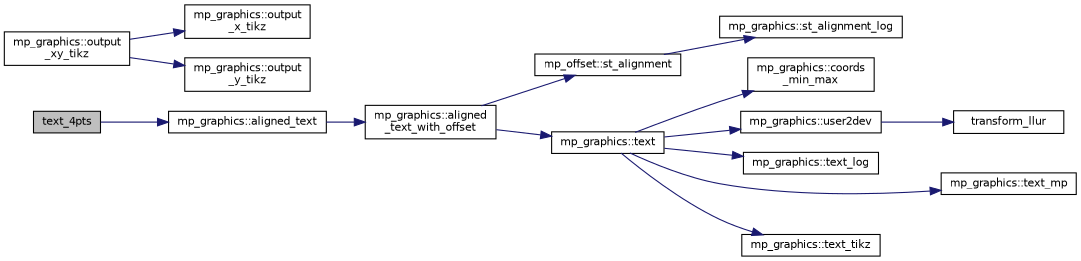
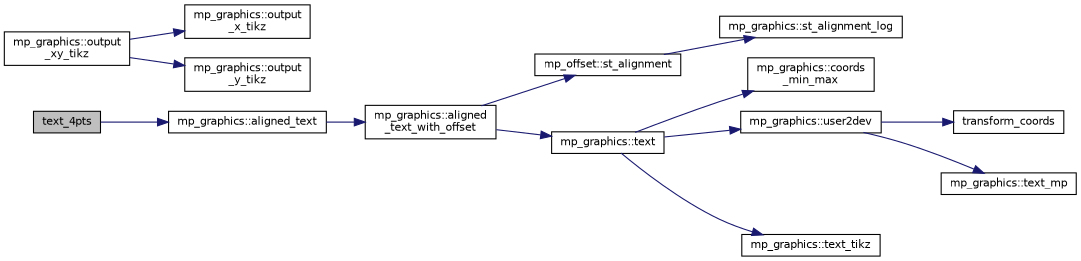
(1009, 122) -> (1009, 122)
(811, 163) -> none
(777, 191) -> (920, 148)
